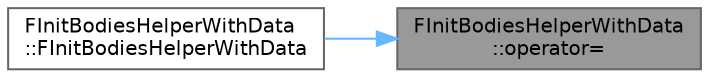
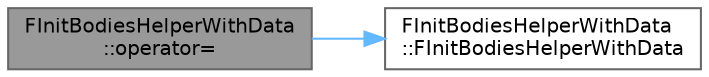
(350, 39) -> (338, 39)
